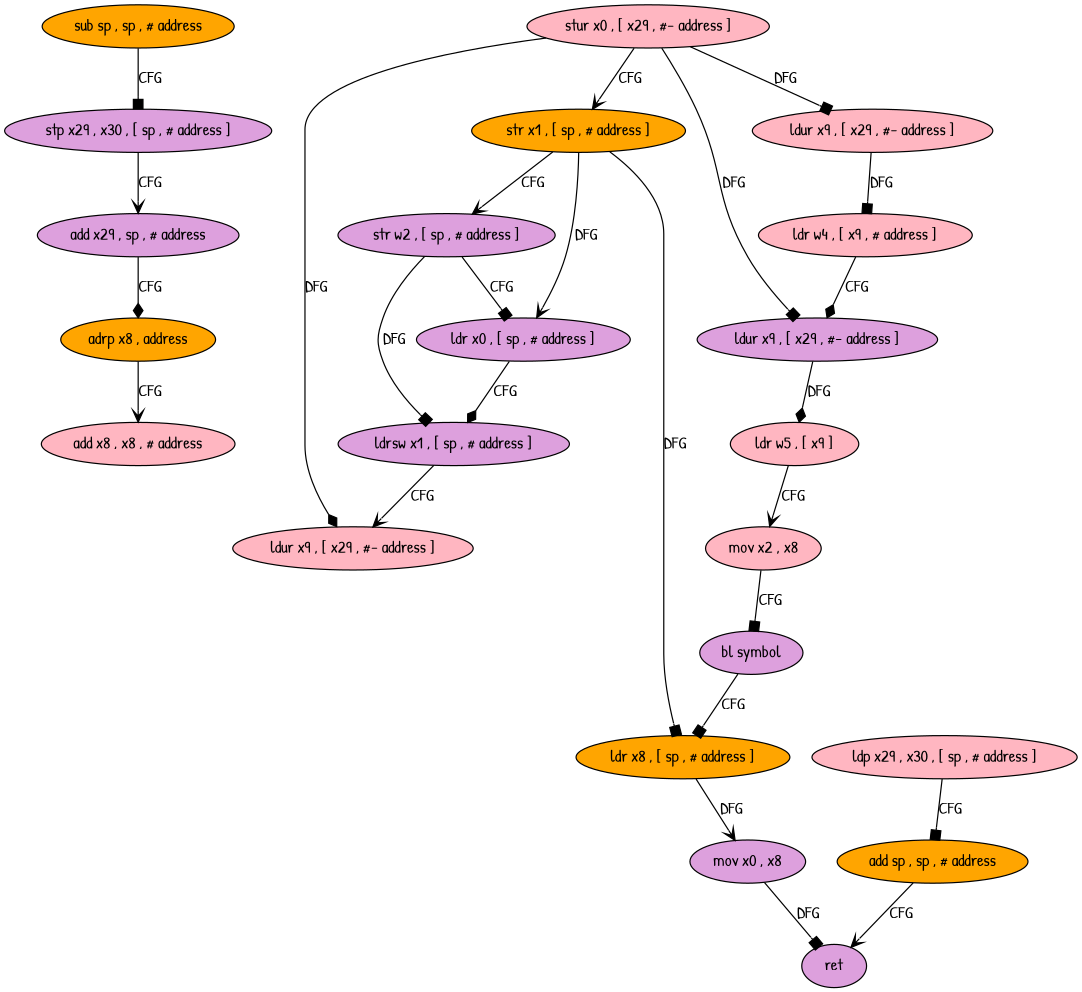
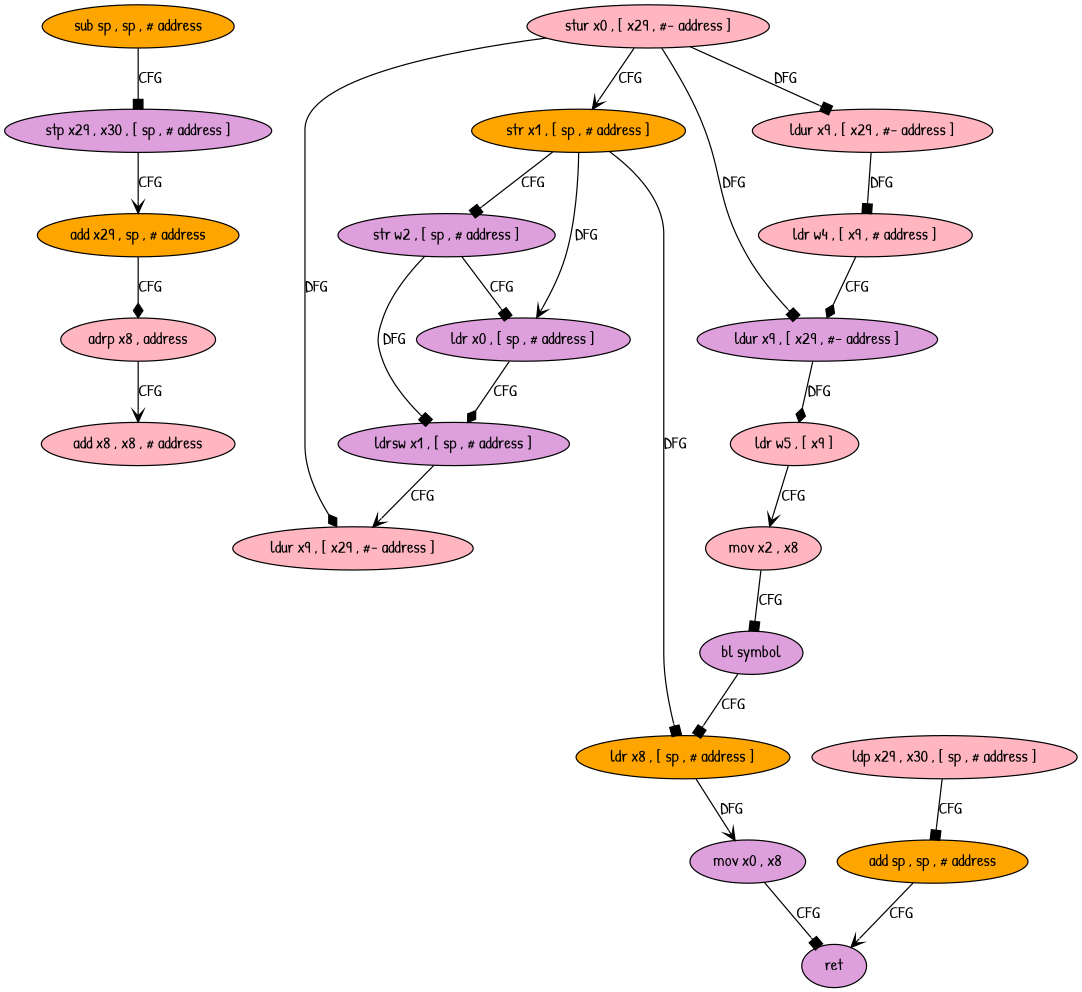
(517, 179) -> (517, 179)
(138, 235) -> (138, 235)
(138, 340) -> (138, 340)
(808, 914) -> (808, 914)
